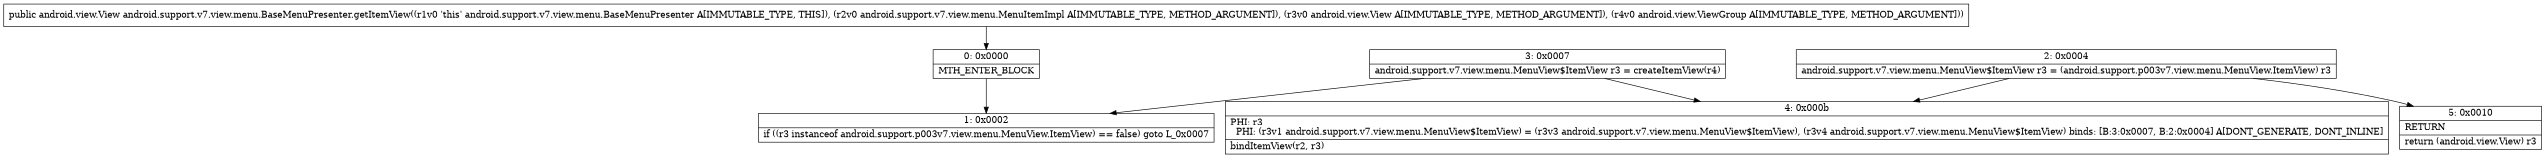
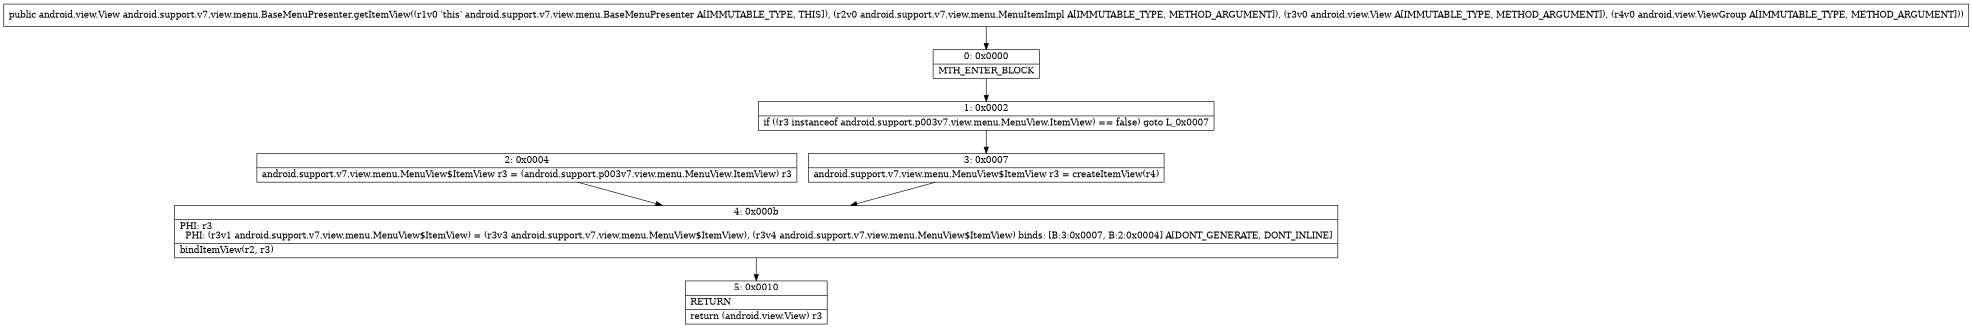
(2331, 89) -> (756, 266)
(1270, 96) -> (986, 139)
